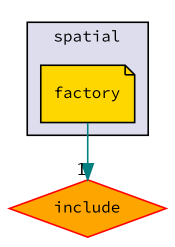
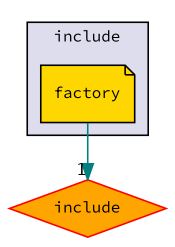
(88, 37) -> (88, 37)
